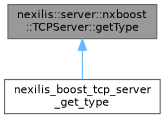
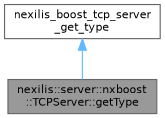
(82, 65) -> (82, 65)
